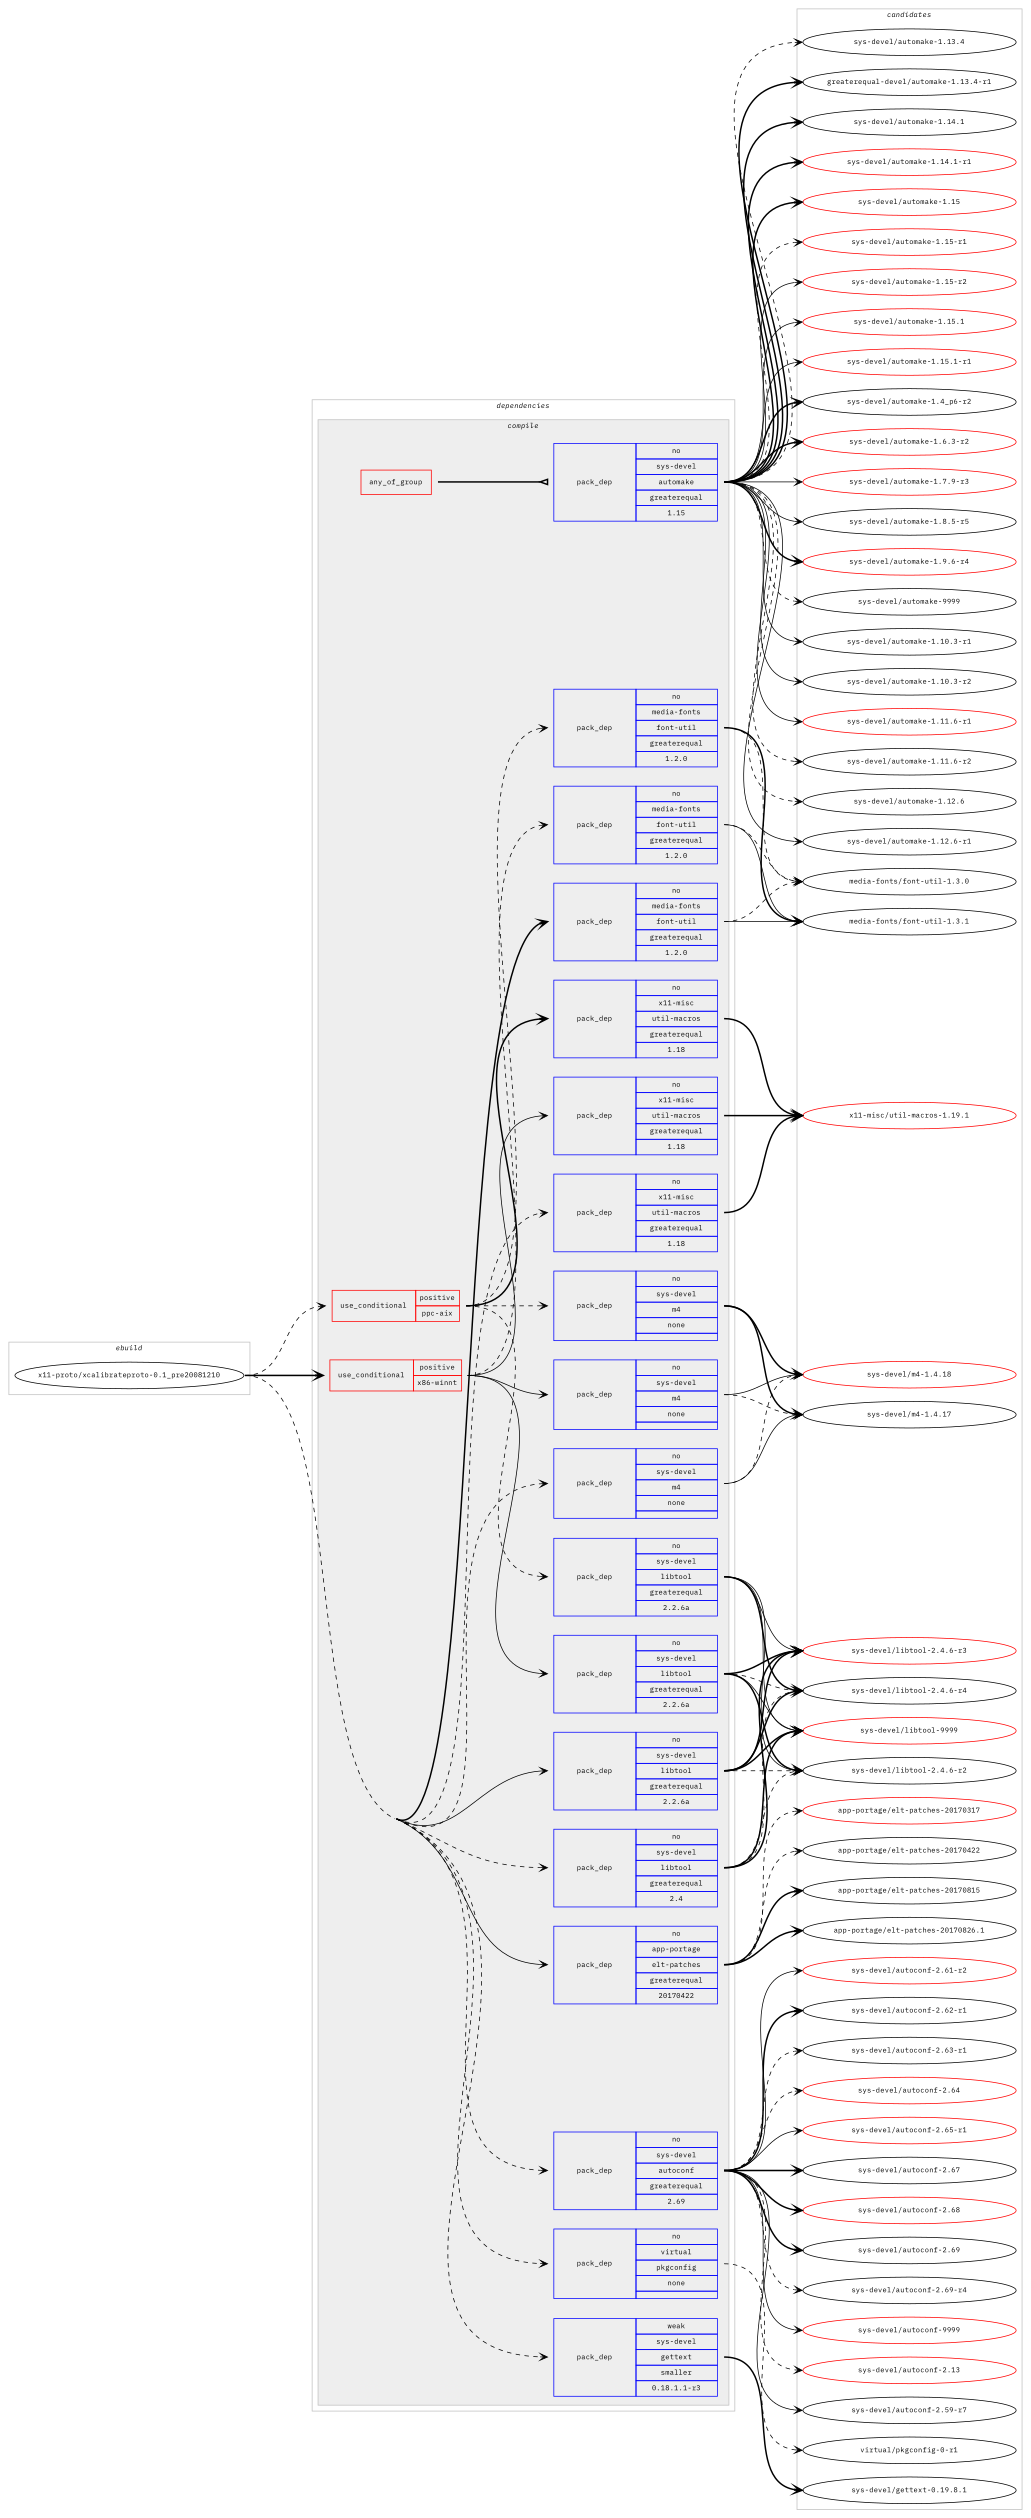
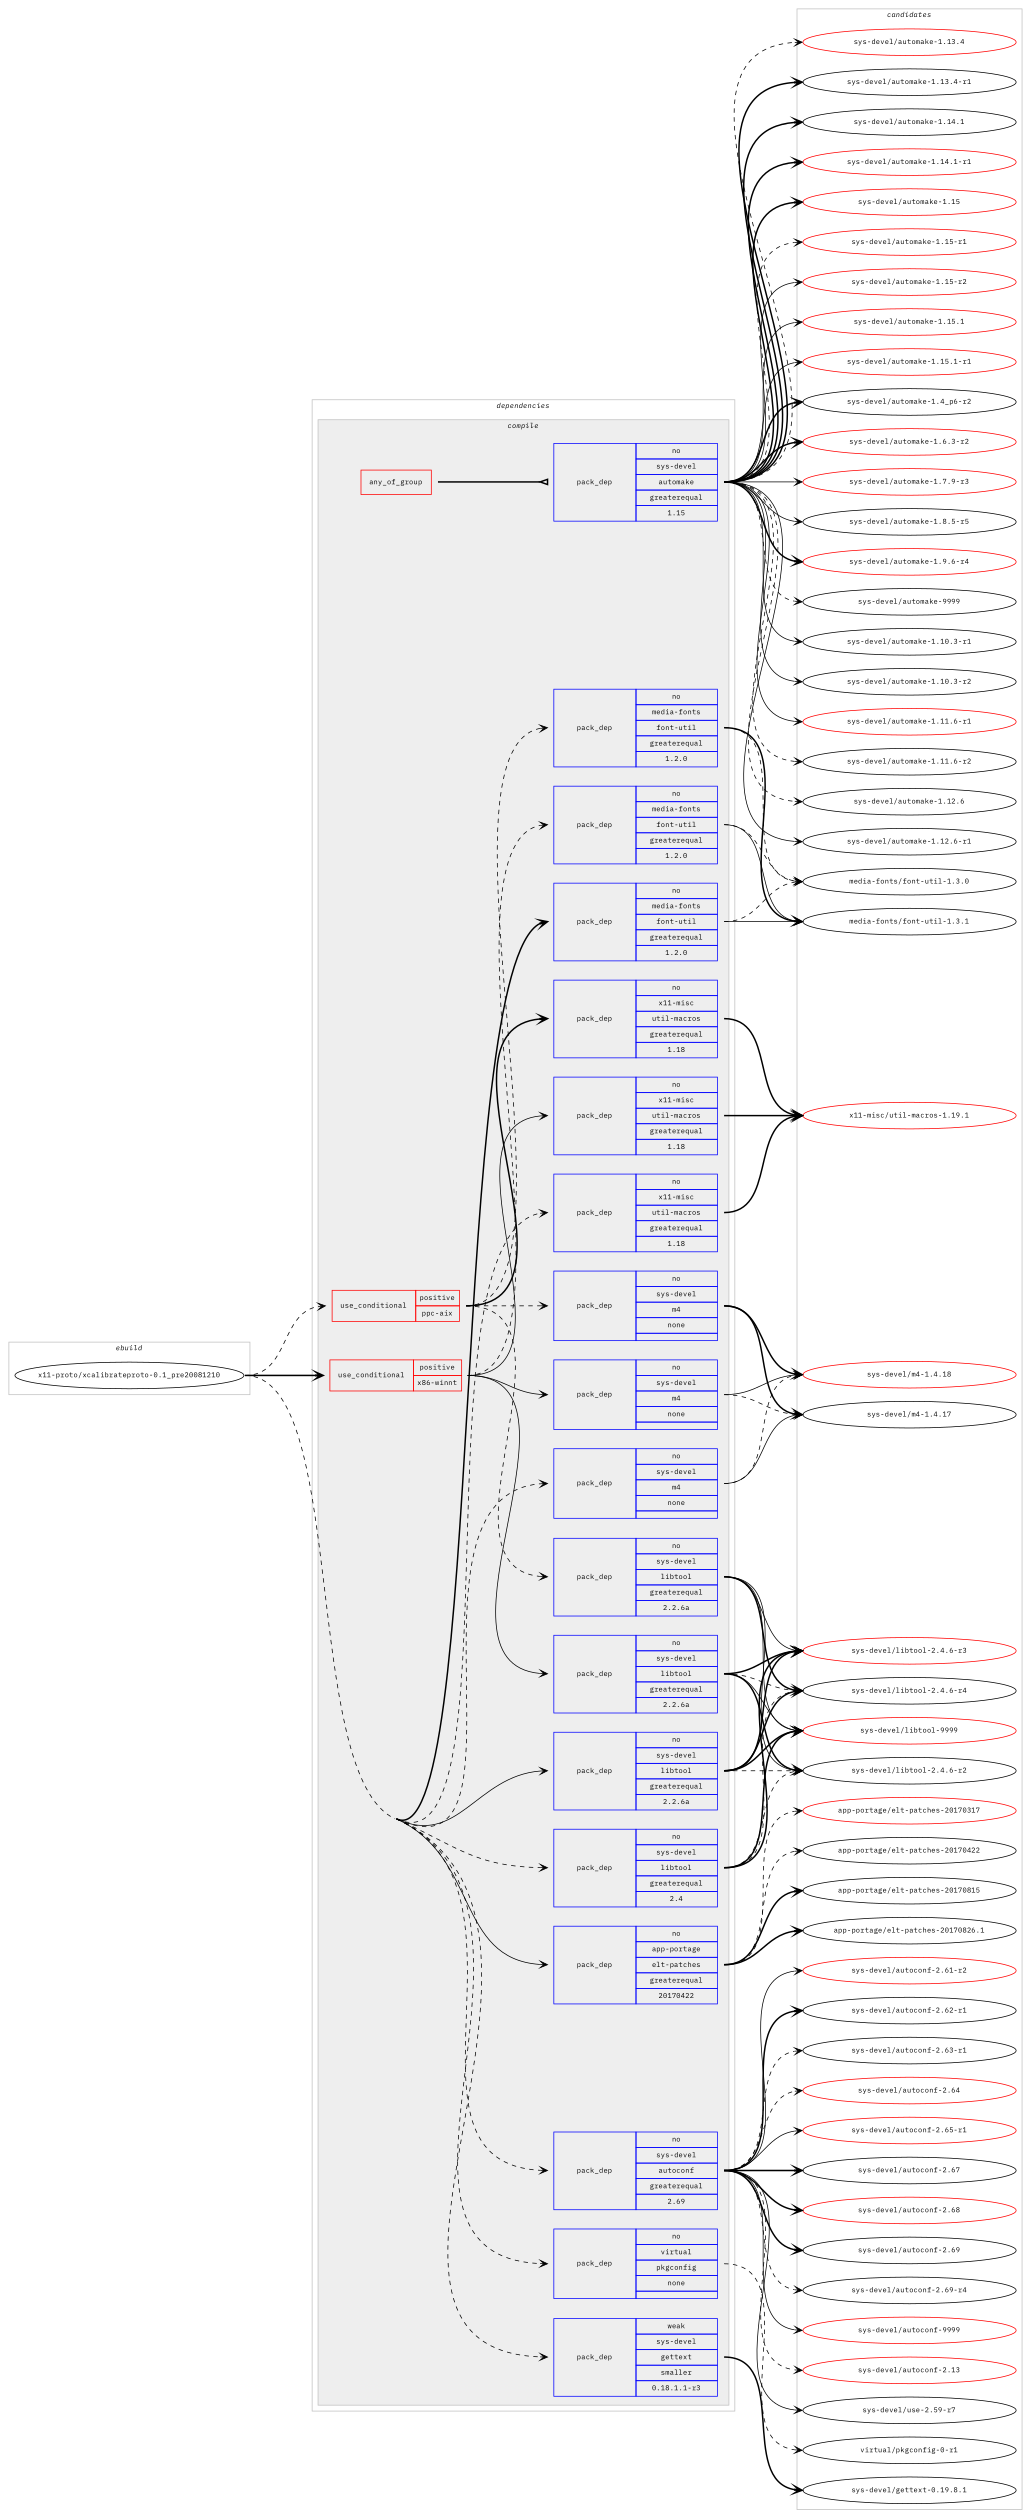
(910, 42) -> (910, 42)
(910, 82) -> (910, 82)
(910, 2410) -> (910, 2410)
